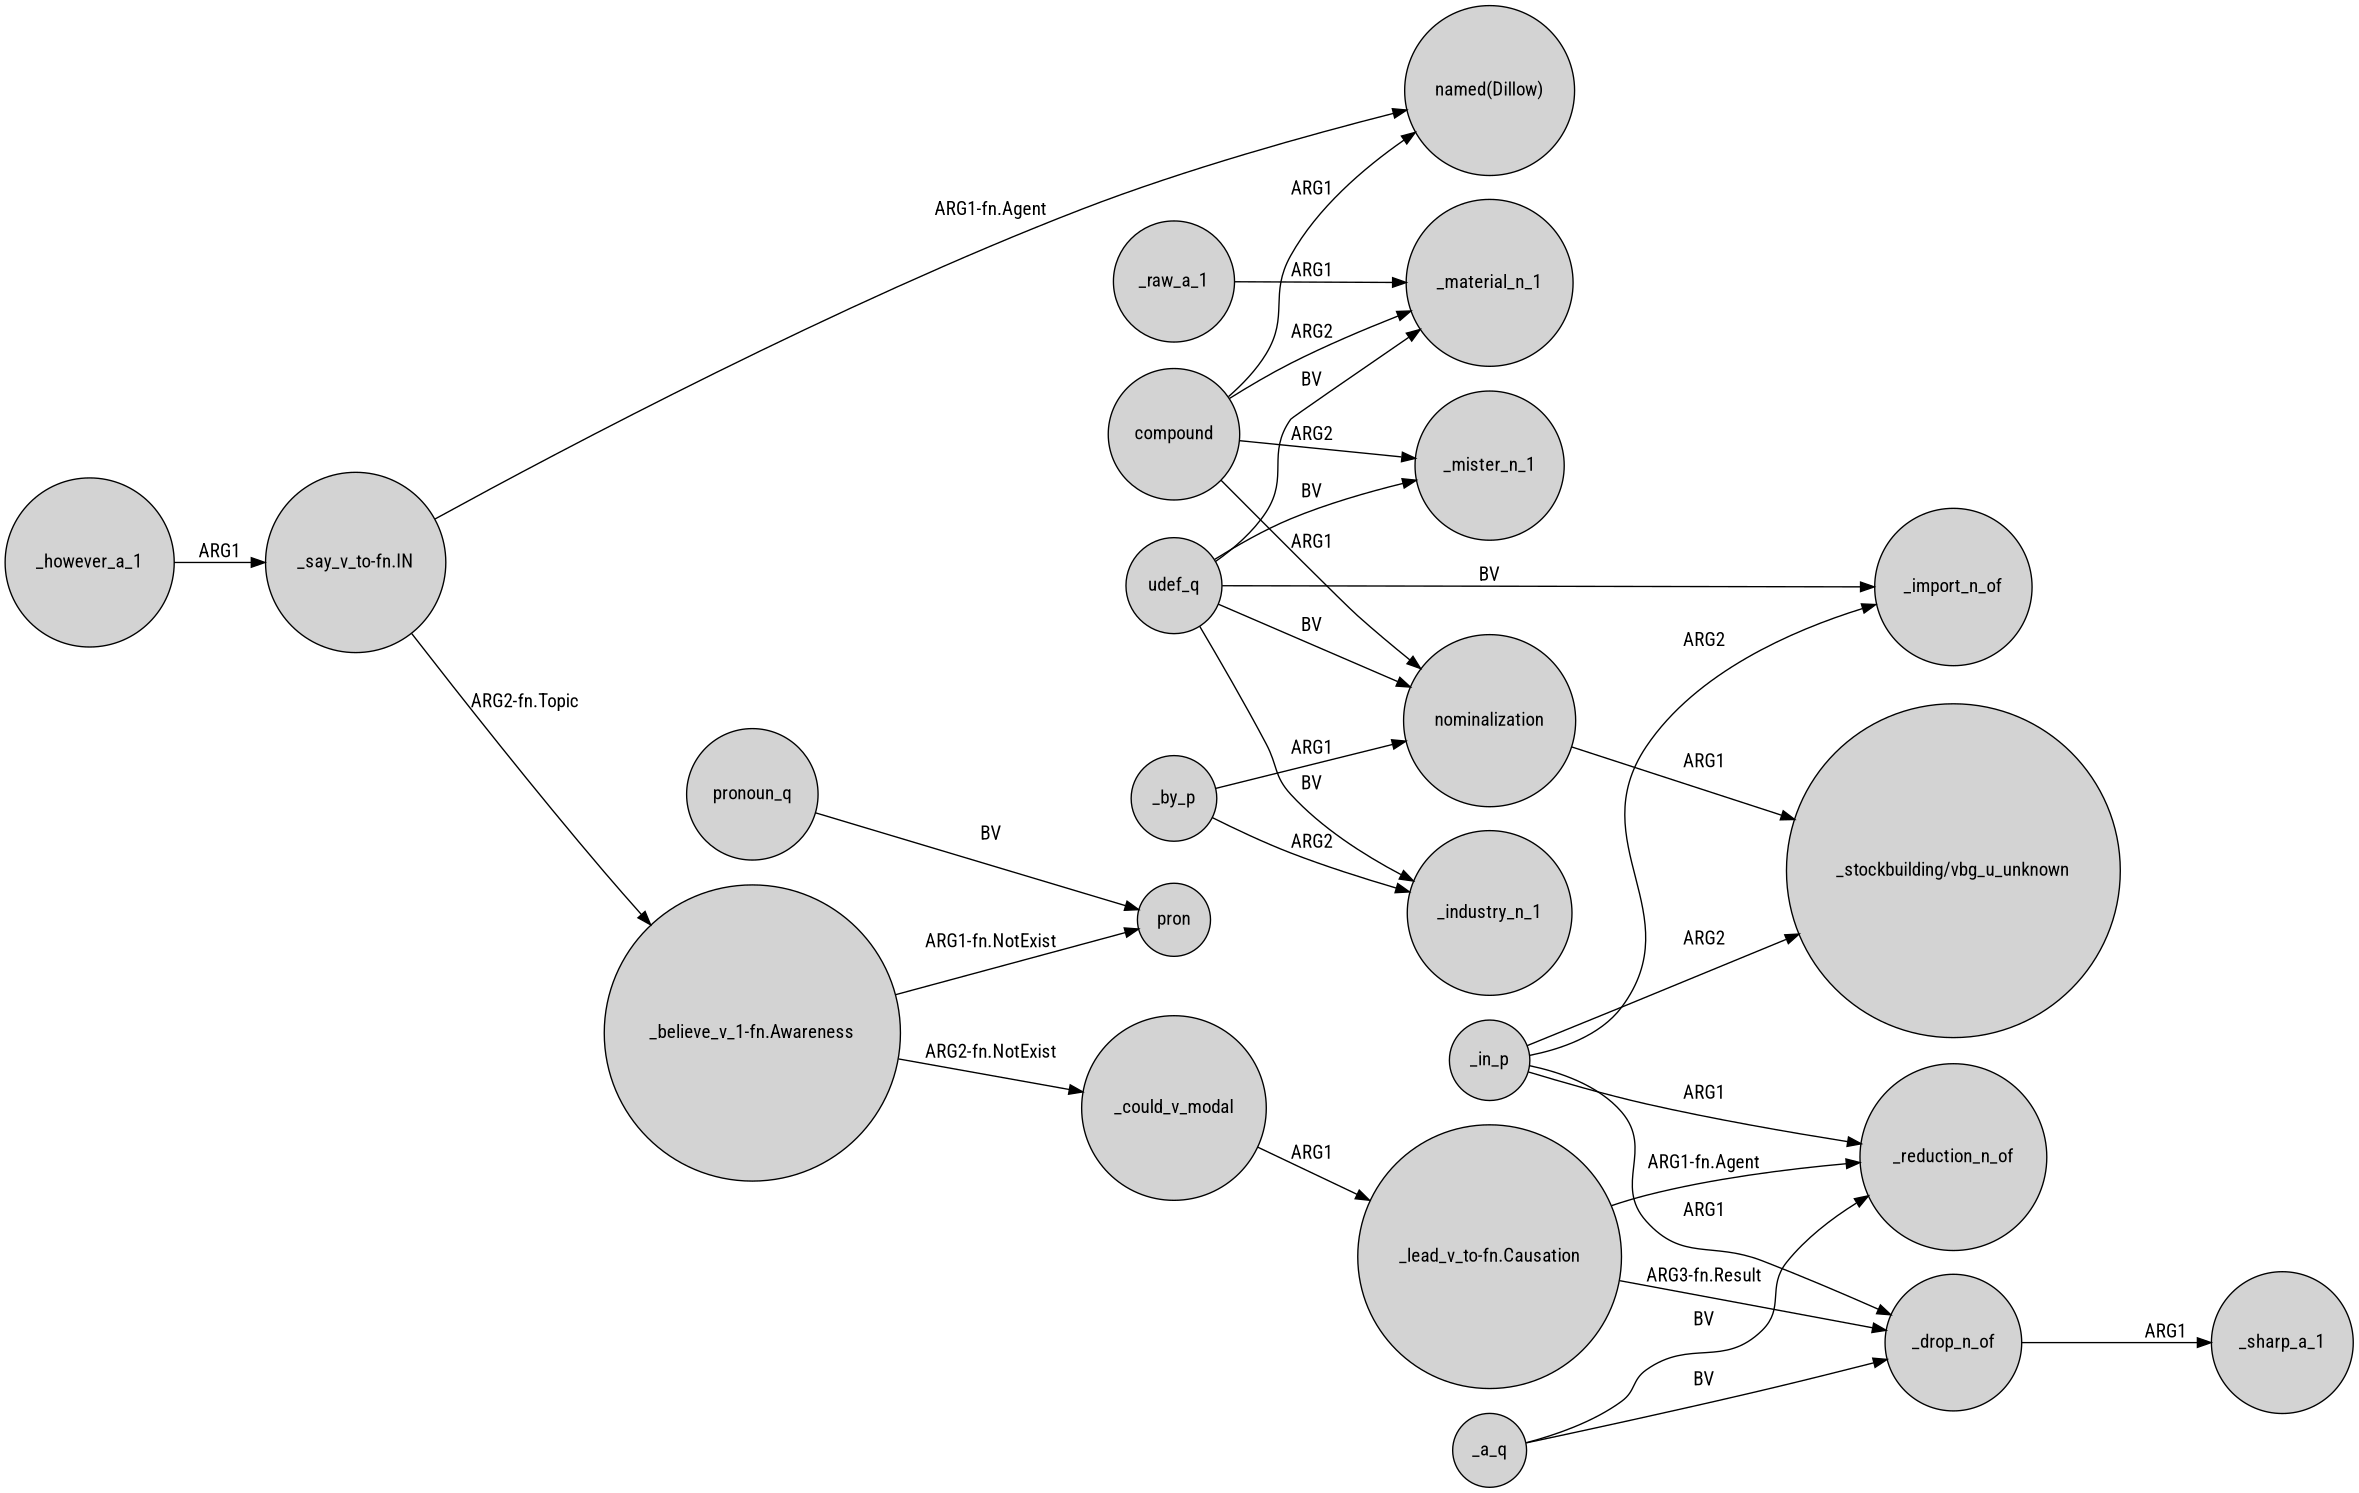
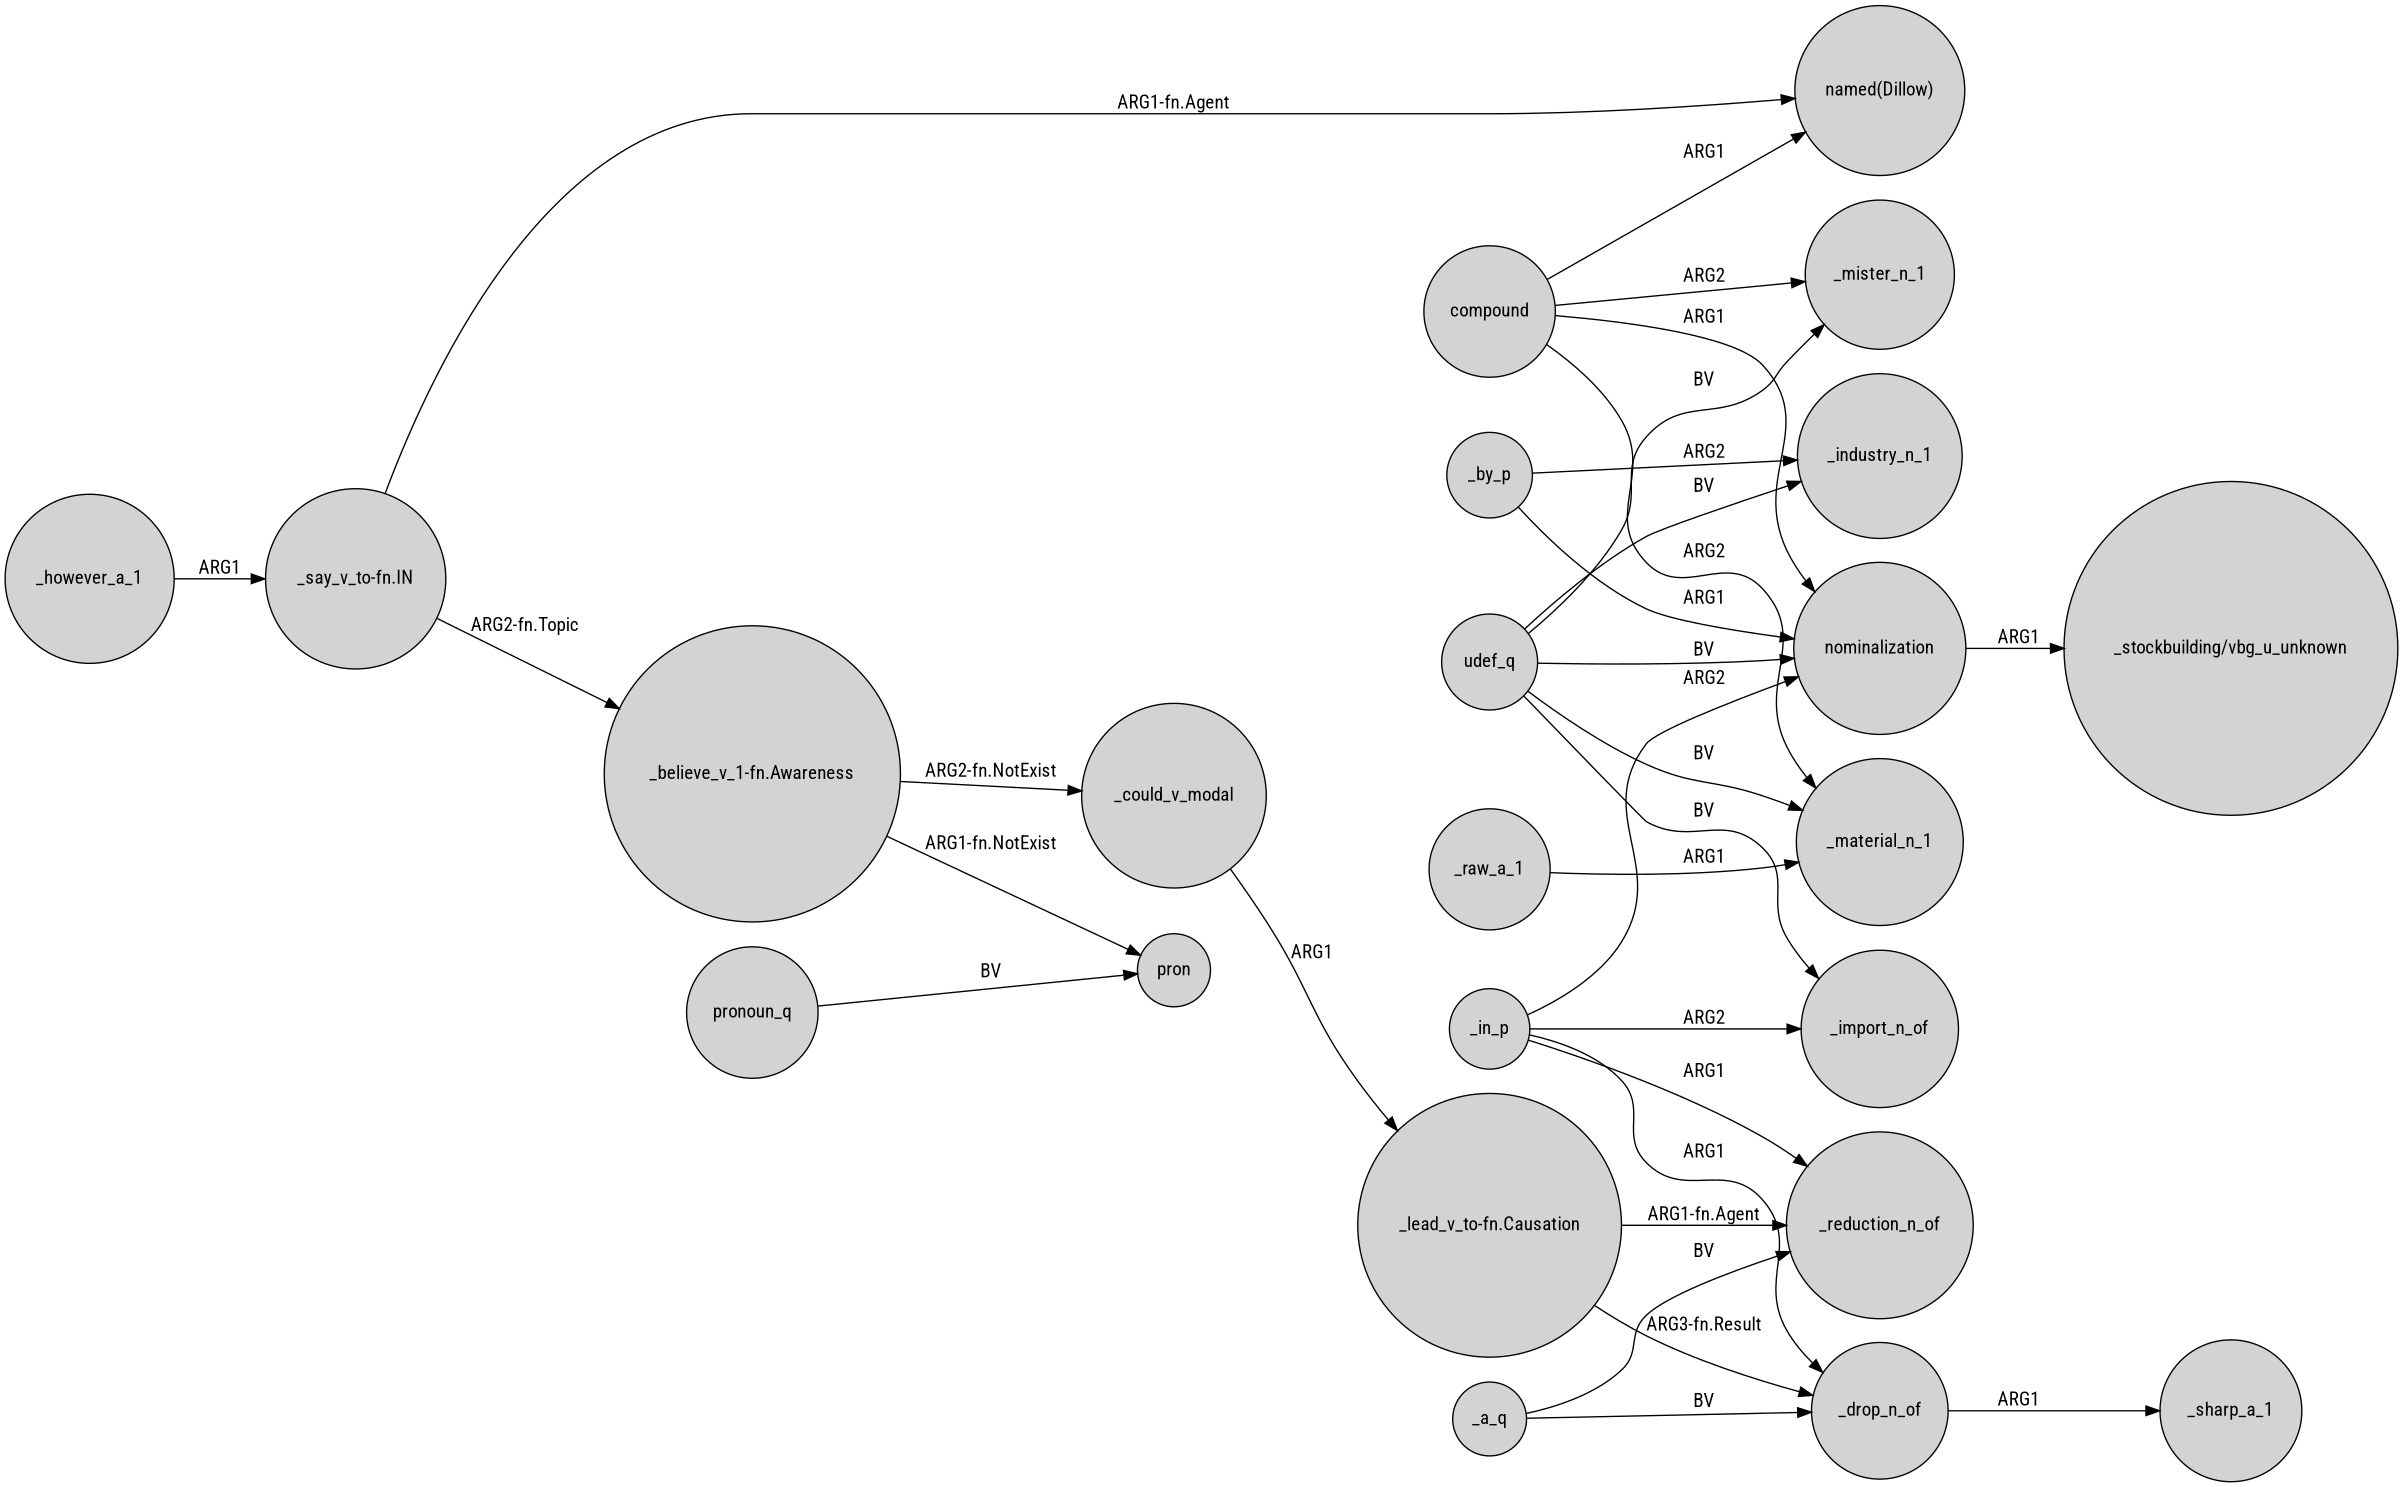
(1657, 993) -> (1629, 826)
